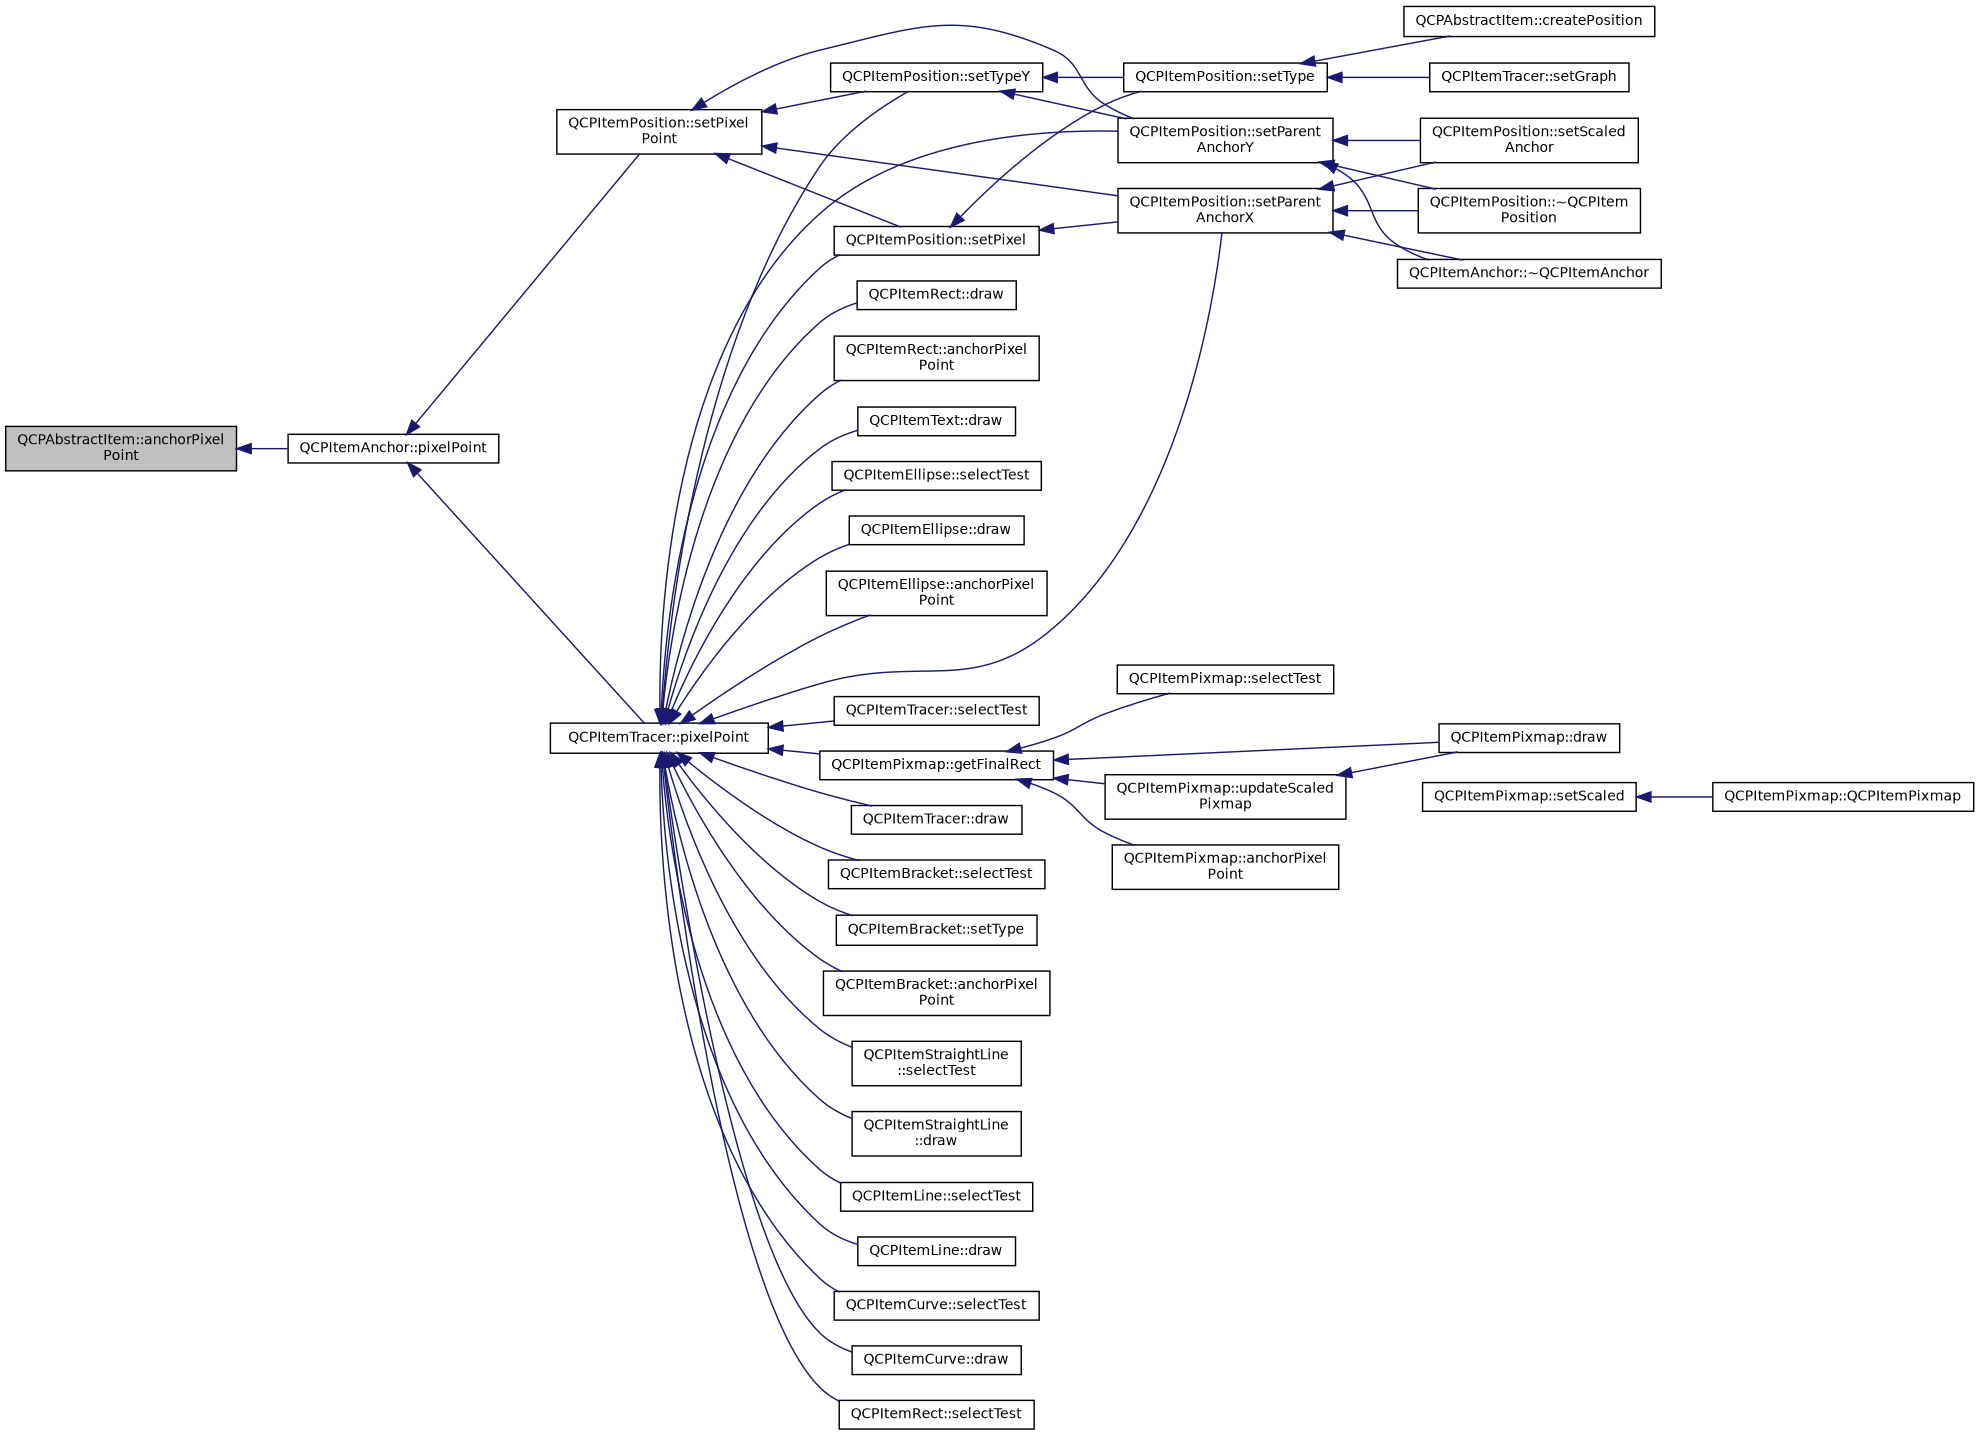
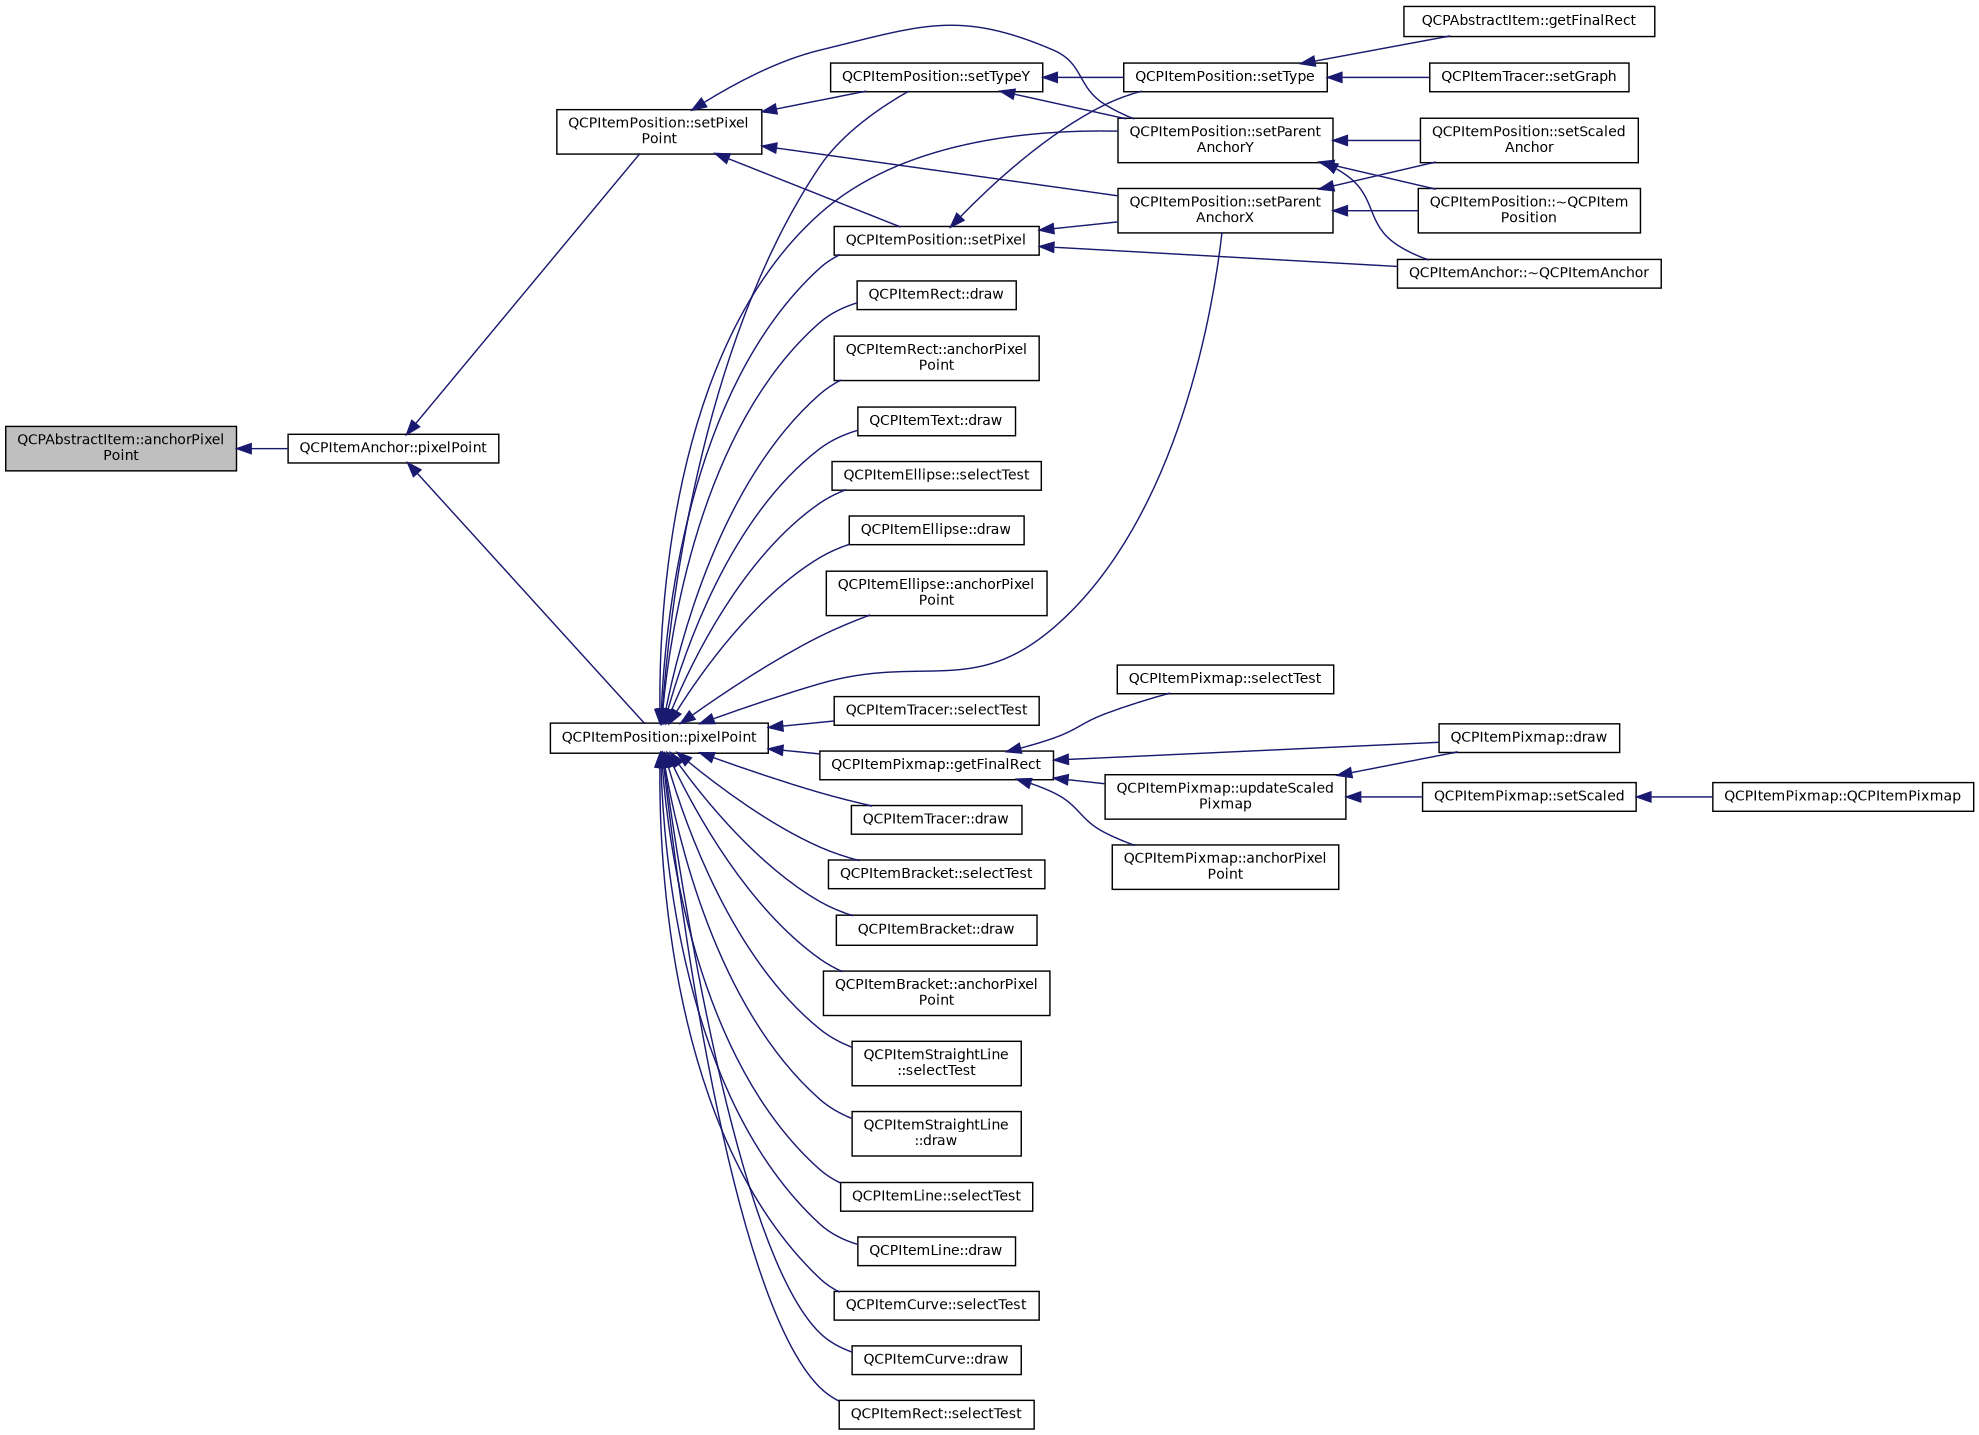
(1529, 22) -> (1529, 22)
(1380, 243) -> (1234, 257)
(659, 738) -> (659, 738)
none -> (1392, 797)
(937, 930) -> (937, 930)
